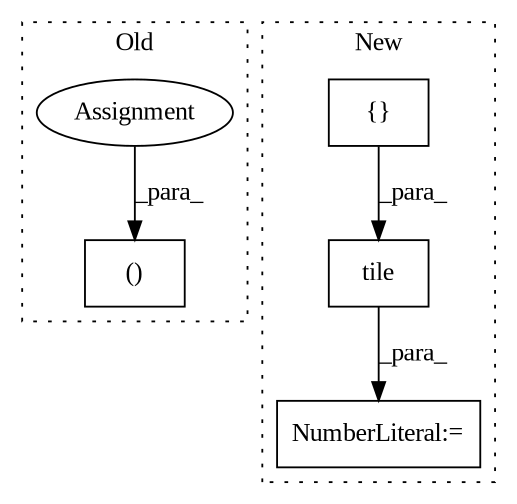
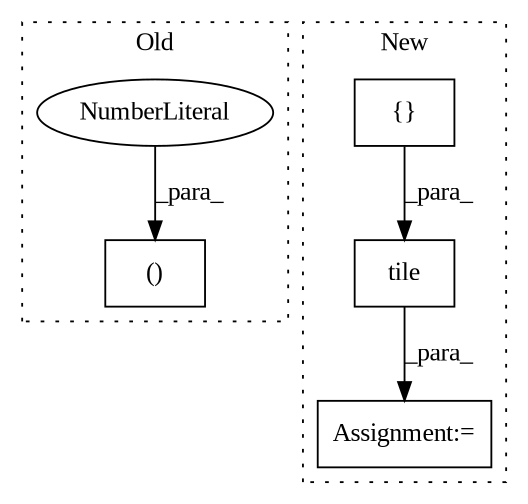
(135, 113) -> (155, 113)
(379, 434) -> (405, 434)
